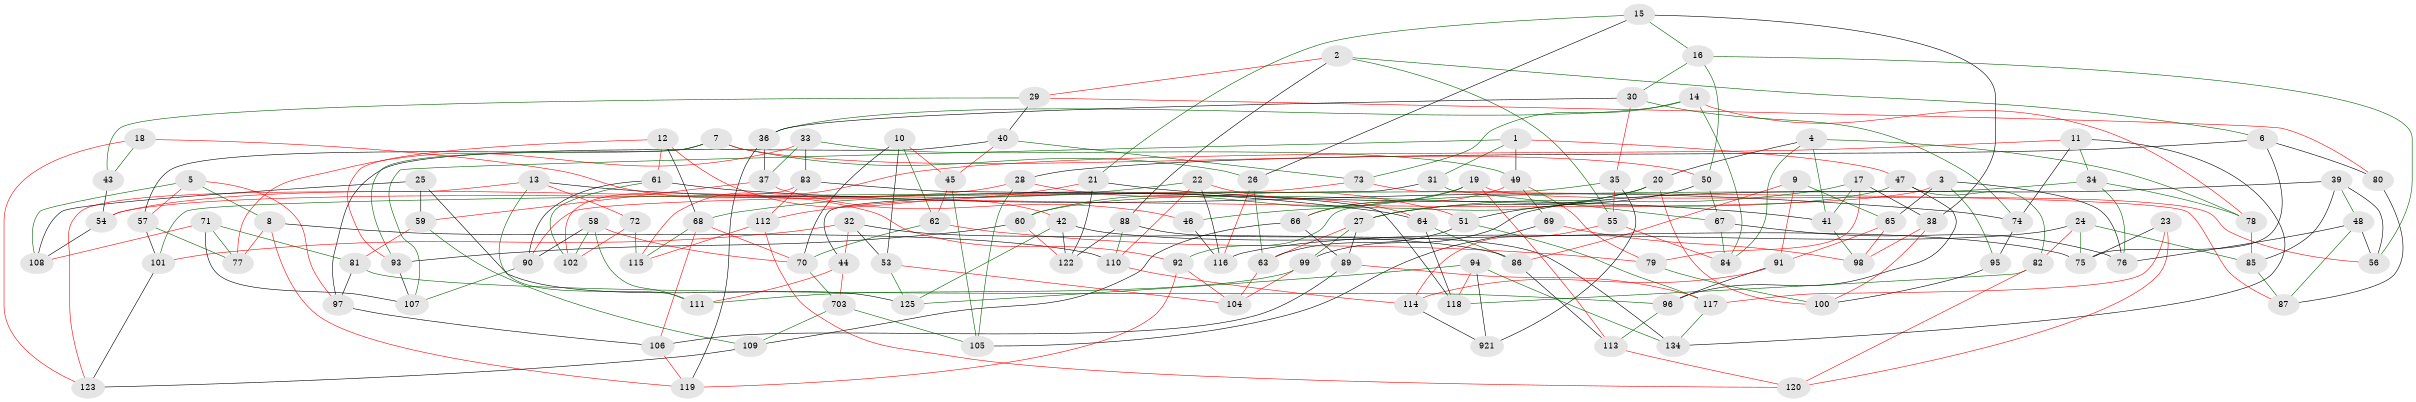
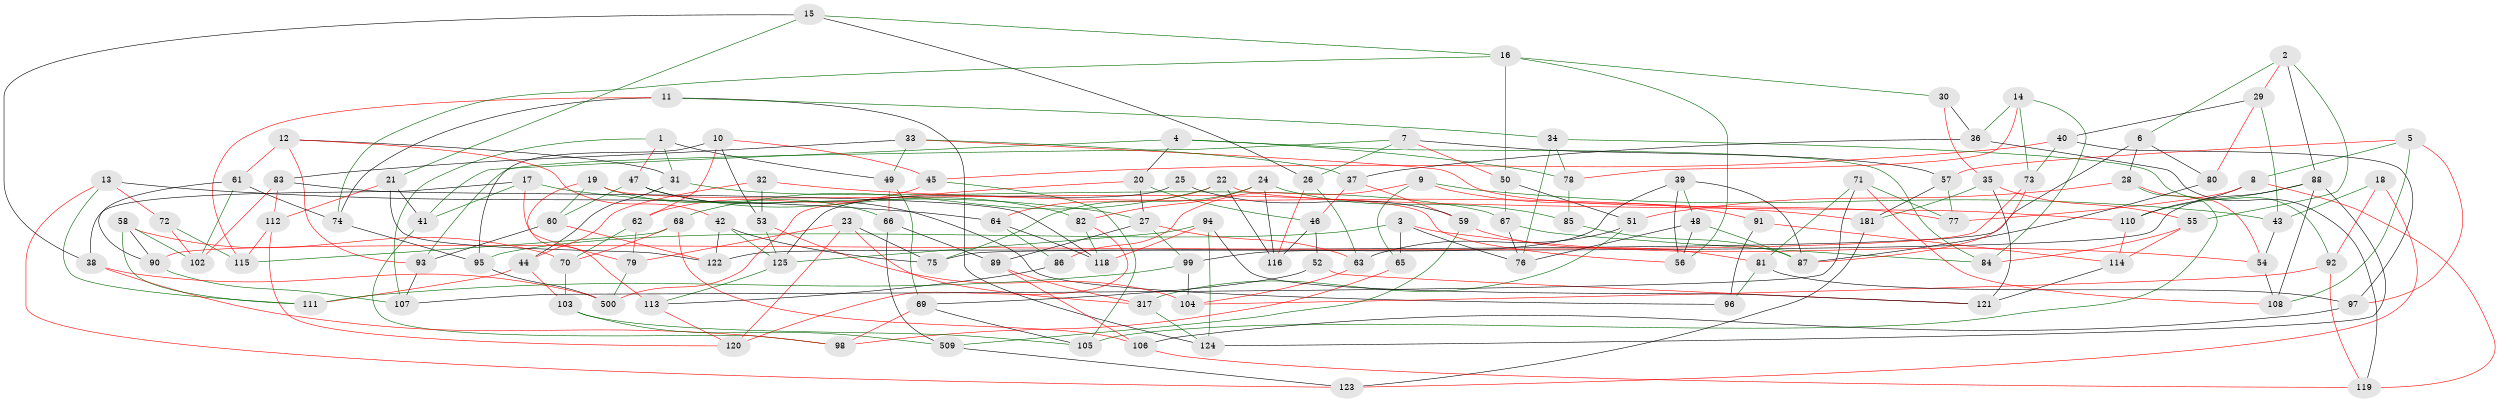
(1850, 127) -> (888, 73)
(682, 180) -> (483, 150)
(849, 180) -> (581, 153)
(917, 180) -> (703, 181)
(297, 189) -> (2296, 243)
none -> (1974, 200)
(1713, 201) -> (1506, 201)
(1582, 224) -> (740, 243)
(1185, 236) -> none
(2308, 237) -> (1759, 198)
(1836, 244) -> none
(159, 263) -> (1867, 222)
none -> (1318, 263)
(1269, 285) -> (1188, 284)
(839, 305) -> (565, 305)
(1711, 305) -> (1145, 305)
(1822, 305) -> (609, 305)
(1640, 326) -> (710, 288)
(1011, 334) -> (1068, 305)
(750, 346) -> (948, 346)
(1487, 346) -> (1985, 305)
(1673, 346) -> (1208, 346)
